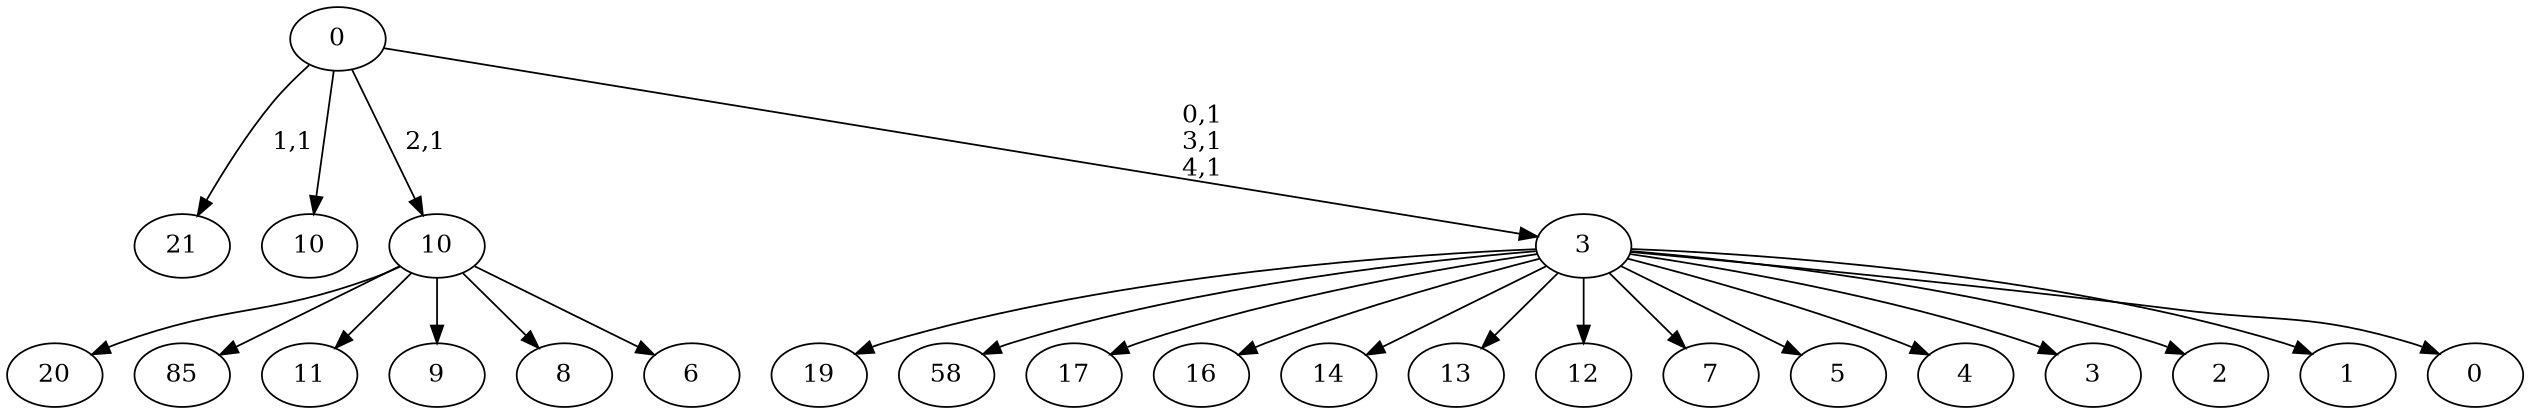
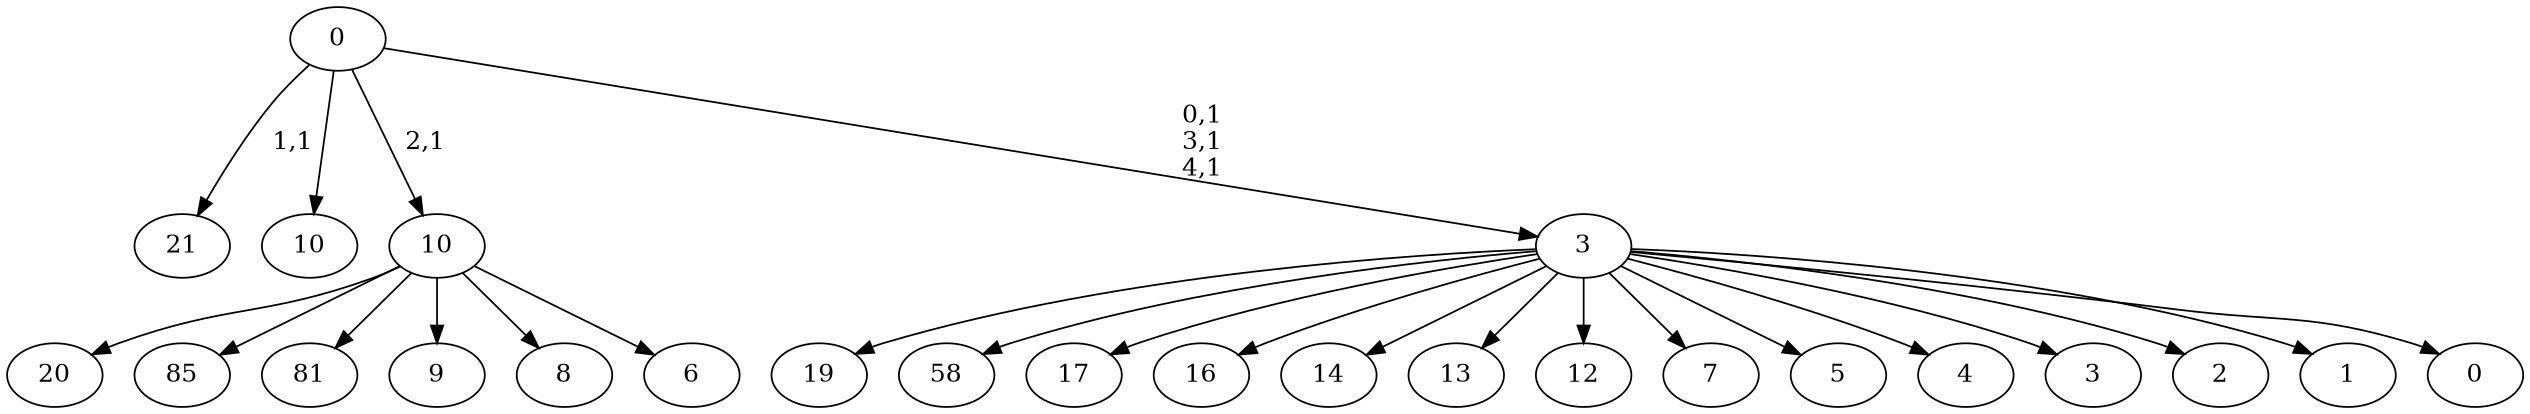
(310, 375) -> (310, 375)
